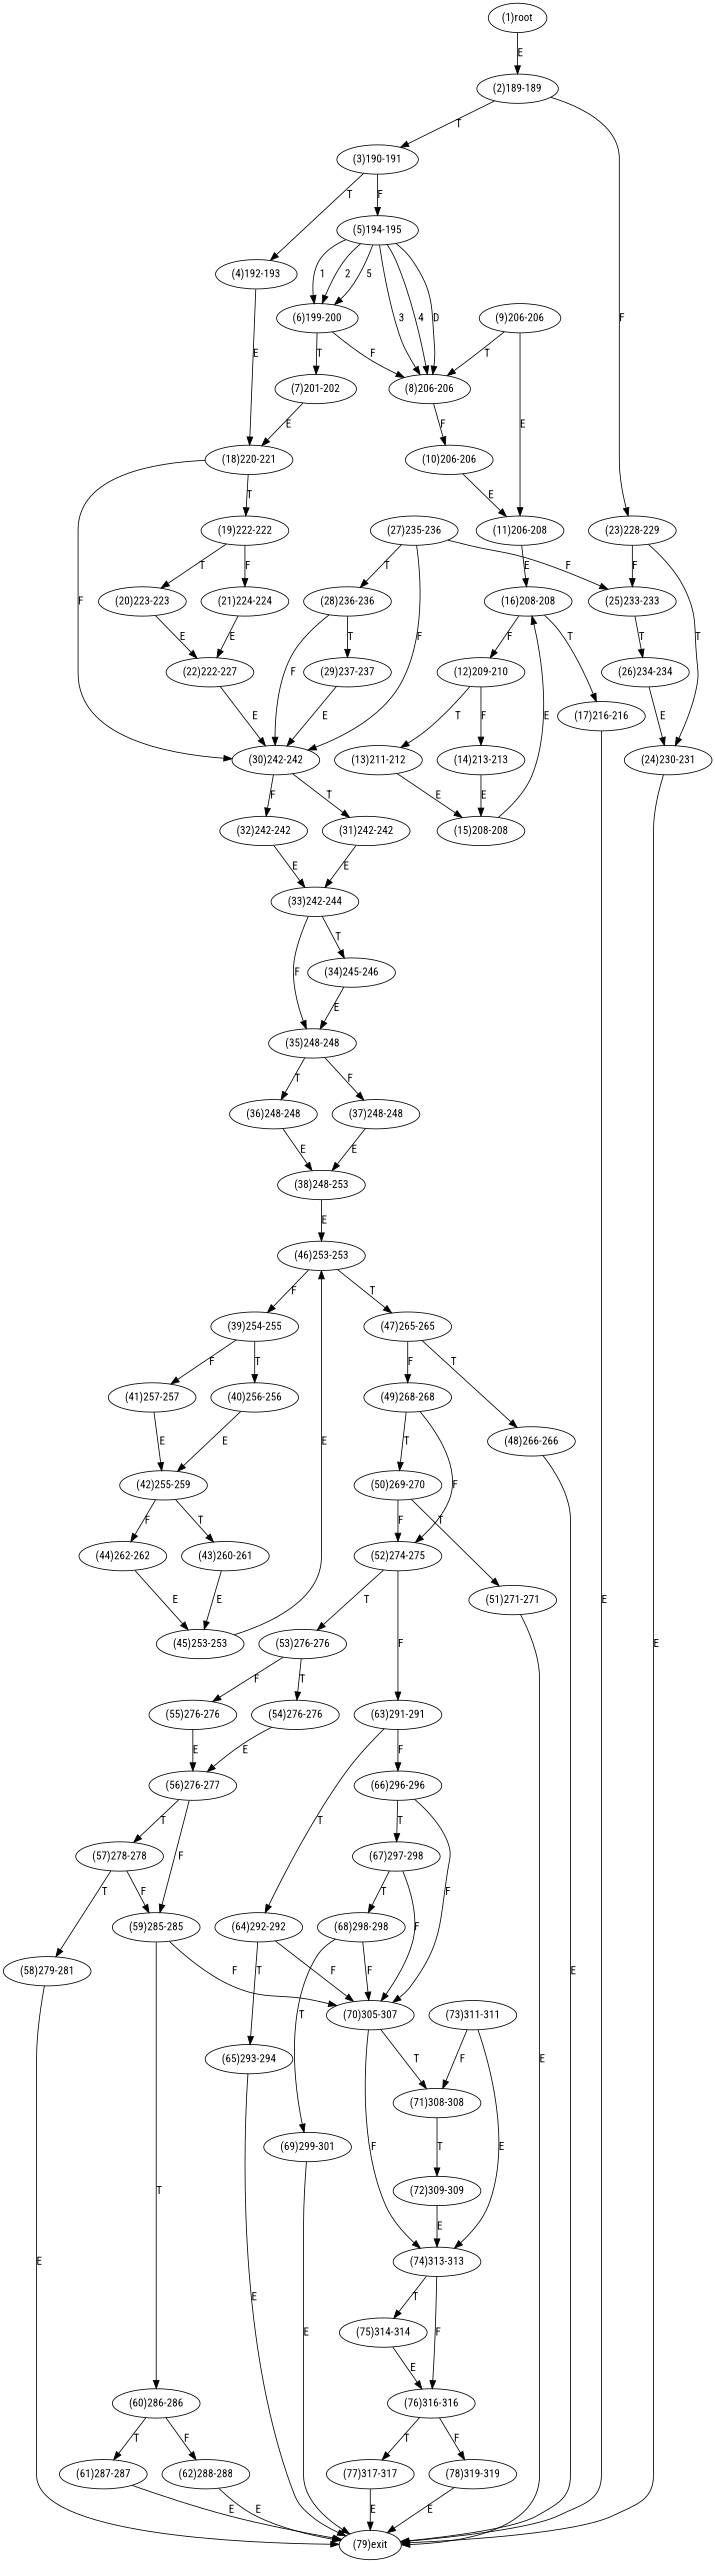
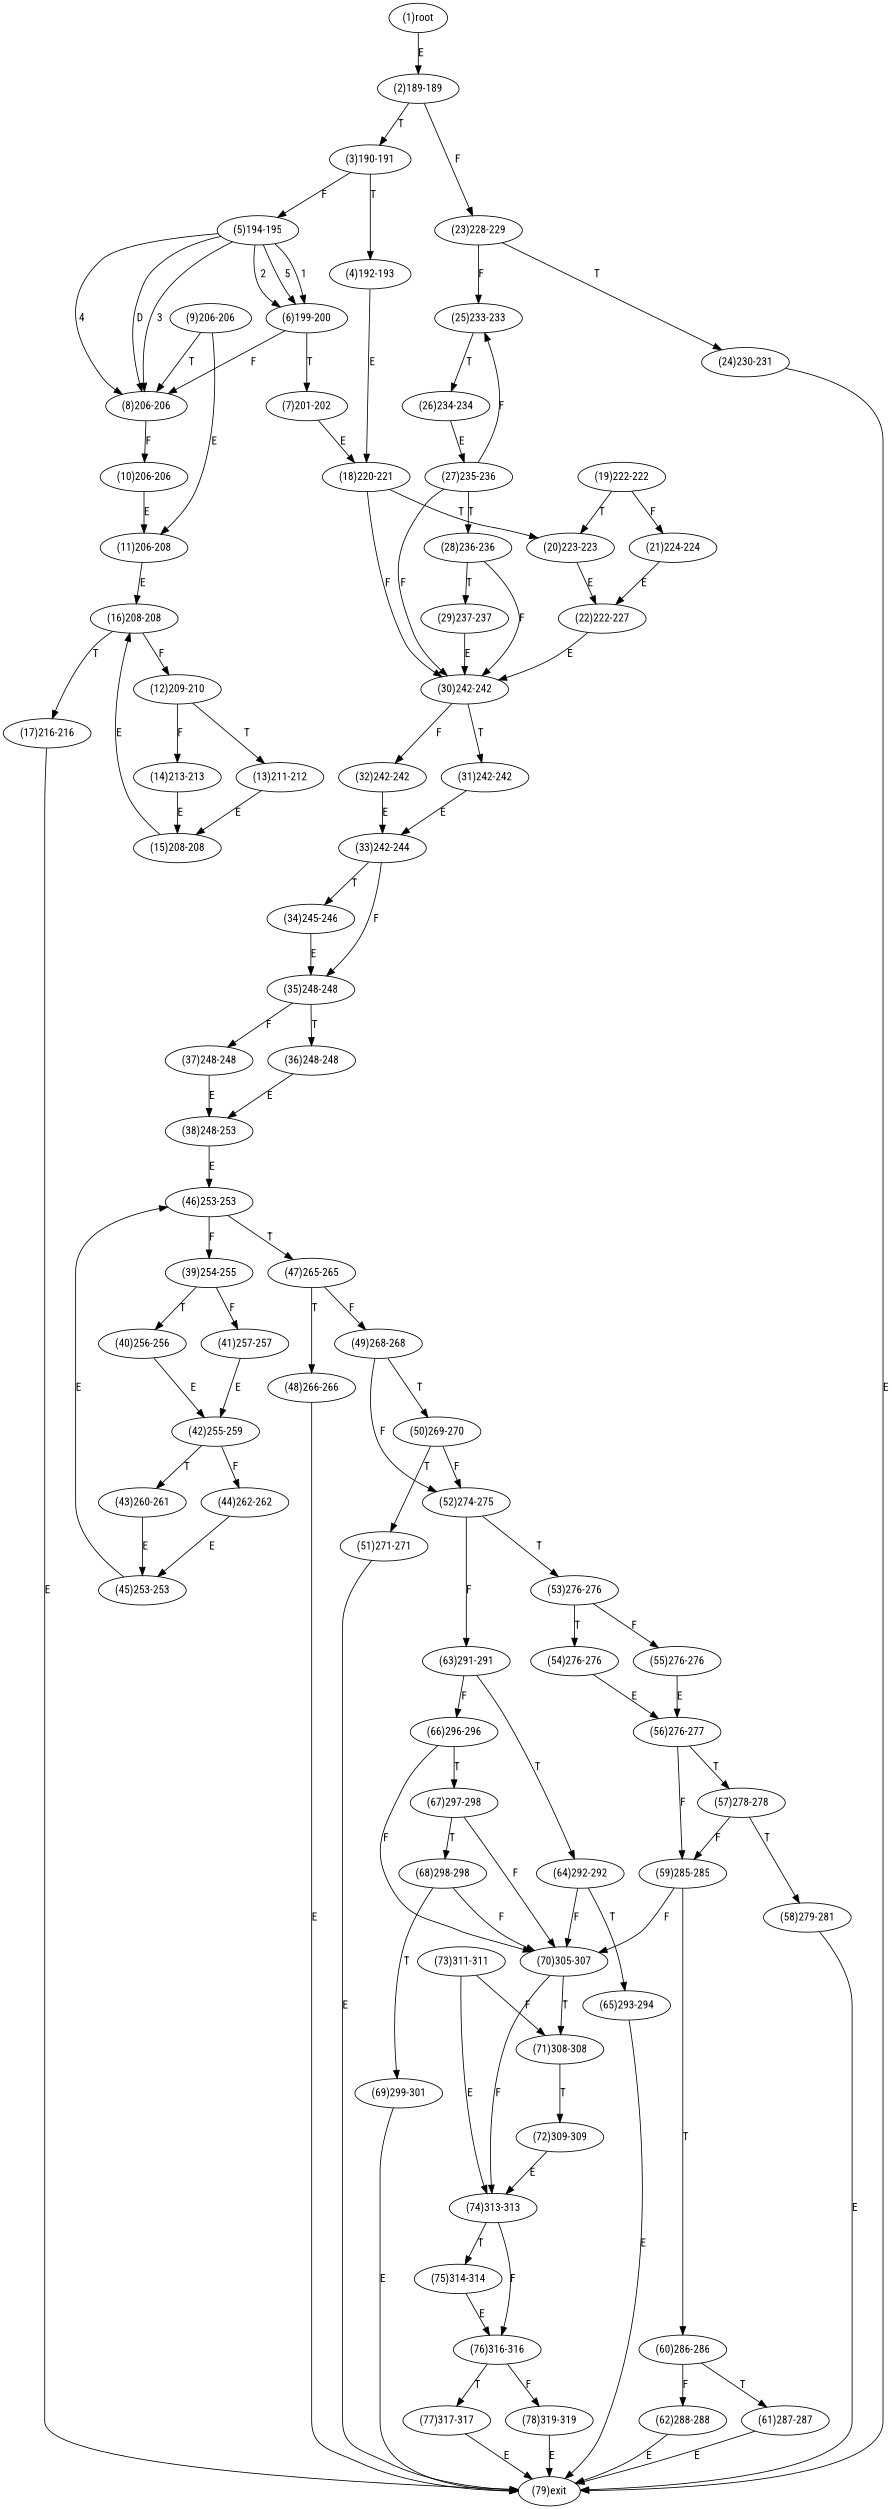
(247, 491) -> (458, 518)
(656, 712) -> (456, 438)
